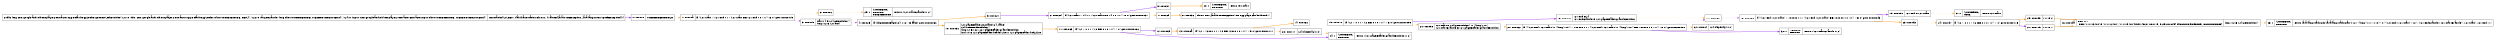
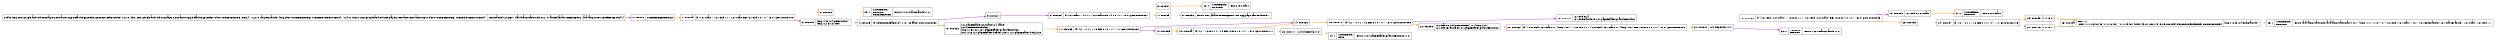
(1137, 10) -> none
(1942, 13) -> (1942, 13)
(1968, 14) -> (1970, 14)
(1175, 15) -> (1175, 15)
(677, 18) -> (677, 18)
(961, 18) -> (961, 18)
(1713, 18) -> none
(797, 21) -> (797, 21)
(833, 21) -> (833, 21)
none -> (1318, 23)
(2242, 23) -> (2242, 23)
(1415, 25) -> (1415, 25)
(2022, 26) -> (2022, 26)
(1714, 32) -> (1756, 29)
(1344, 37) -> (1341, 37)
(1223, 38) -> (1216, 25)
